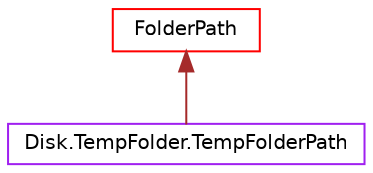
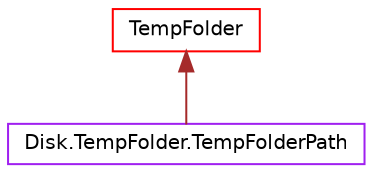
(186, 30) -> (186, 30)
